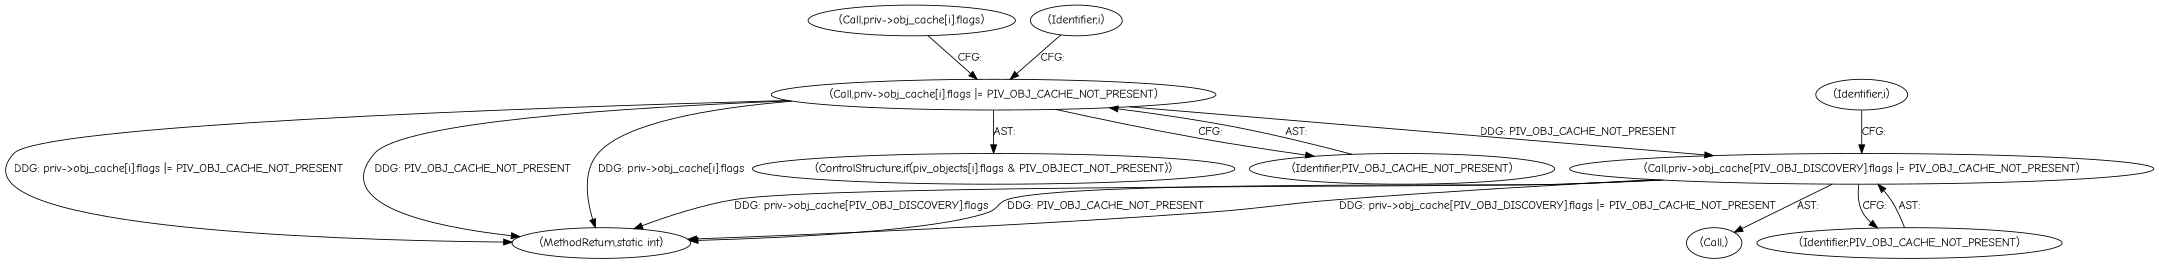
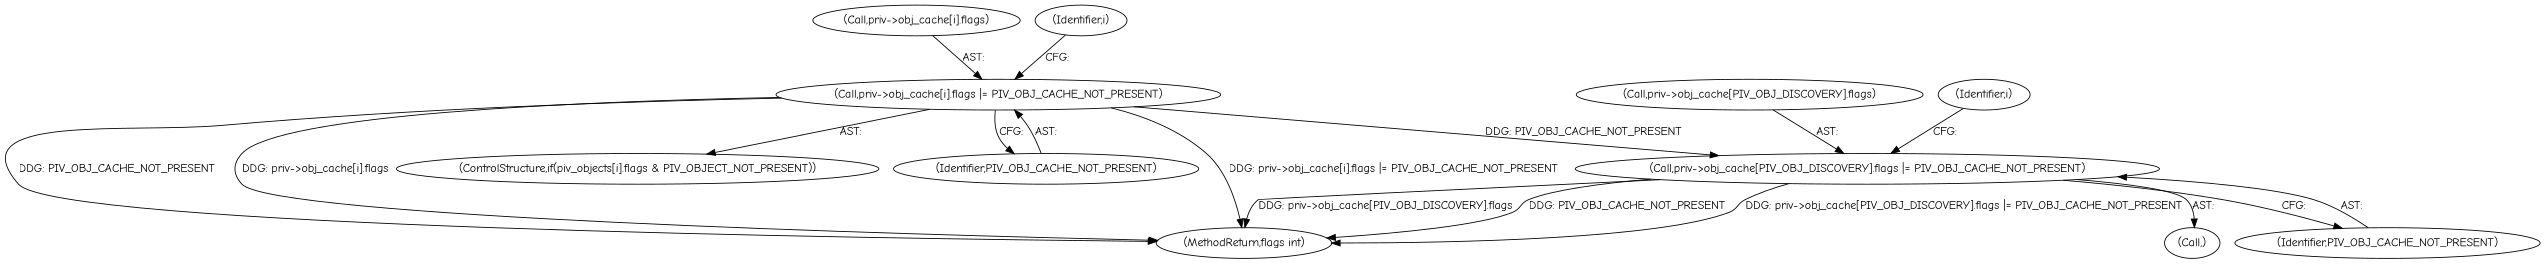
(972, 58) -> (976, 58)
none -> (1750, 95)
(601, 243) -> (1244, 243)
